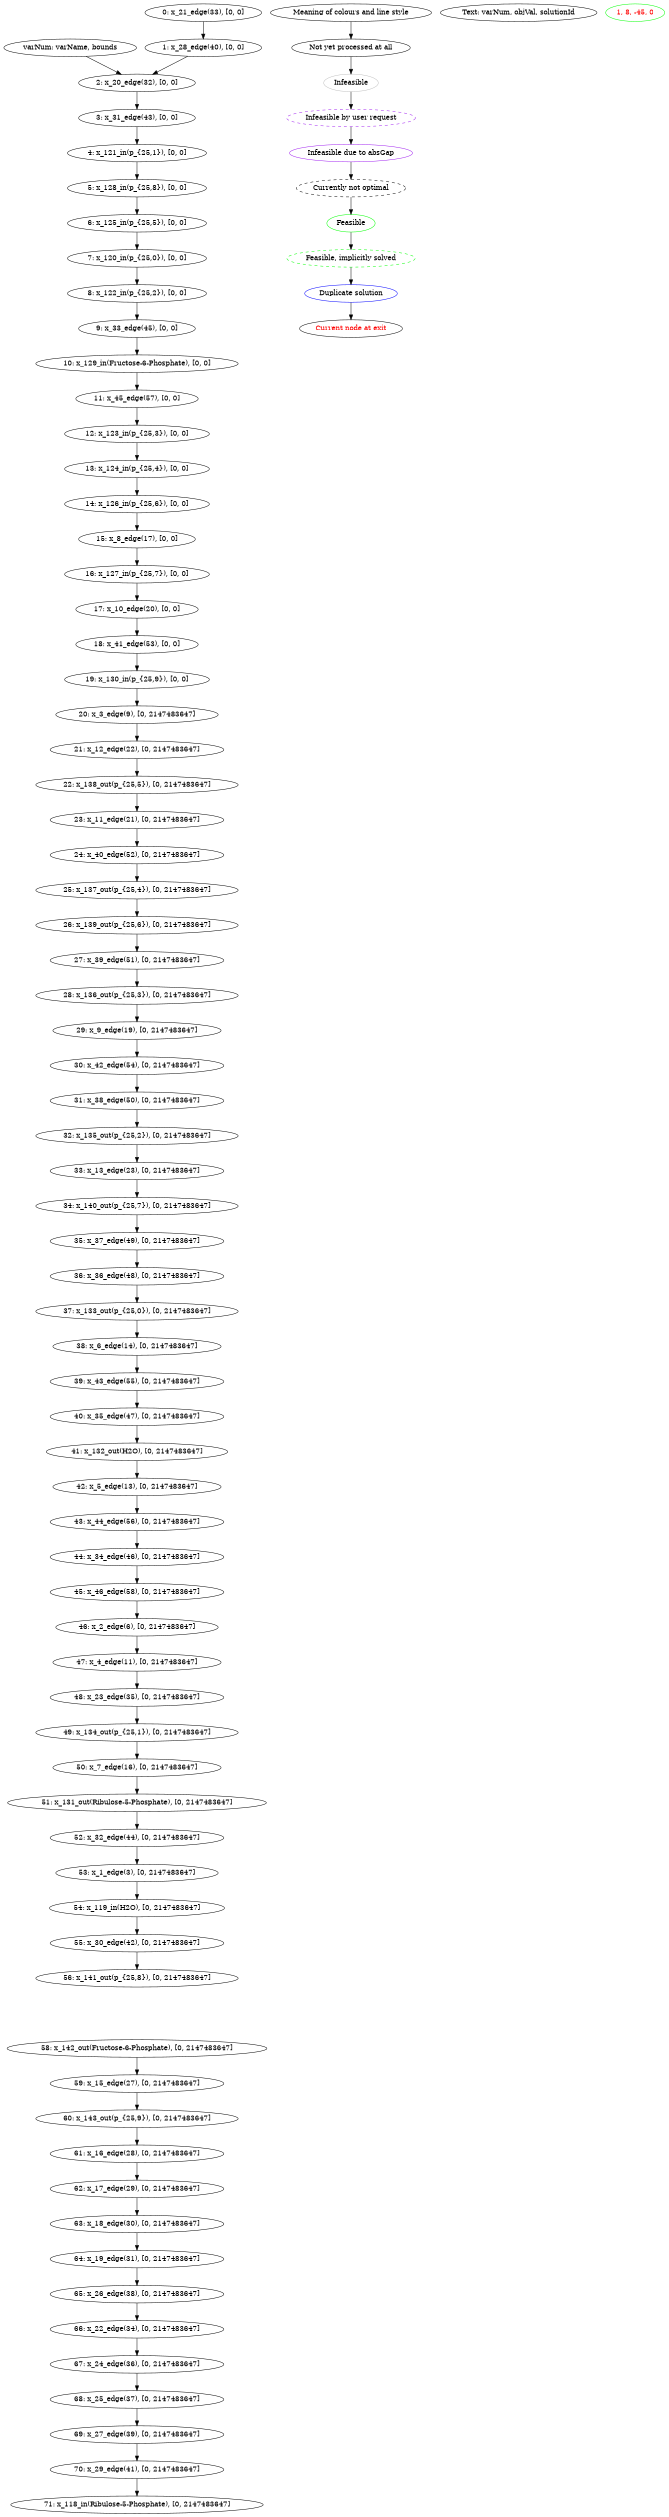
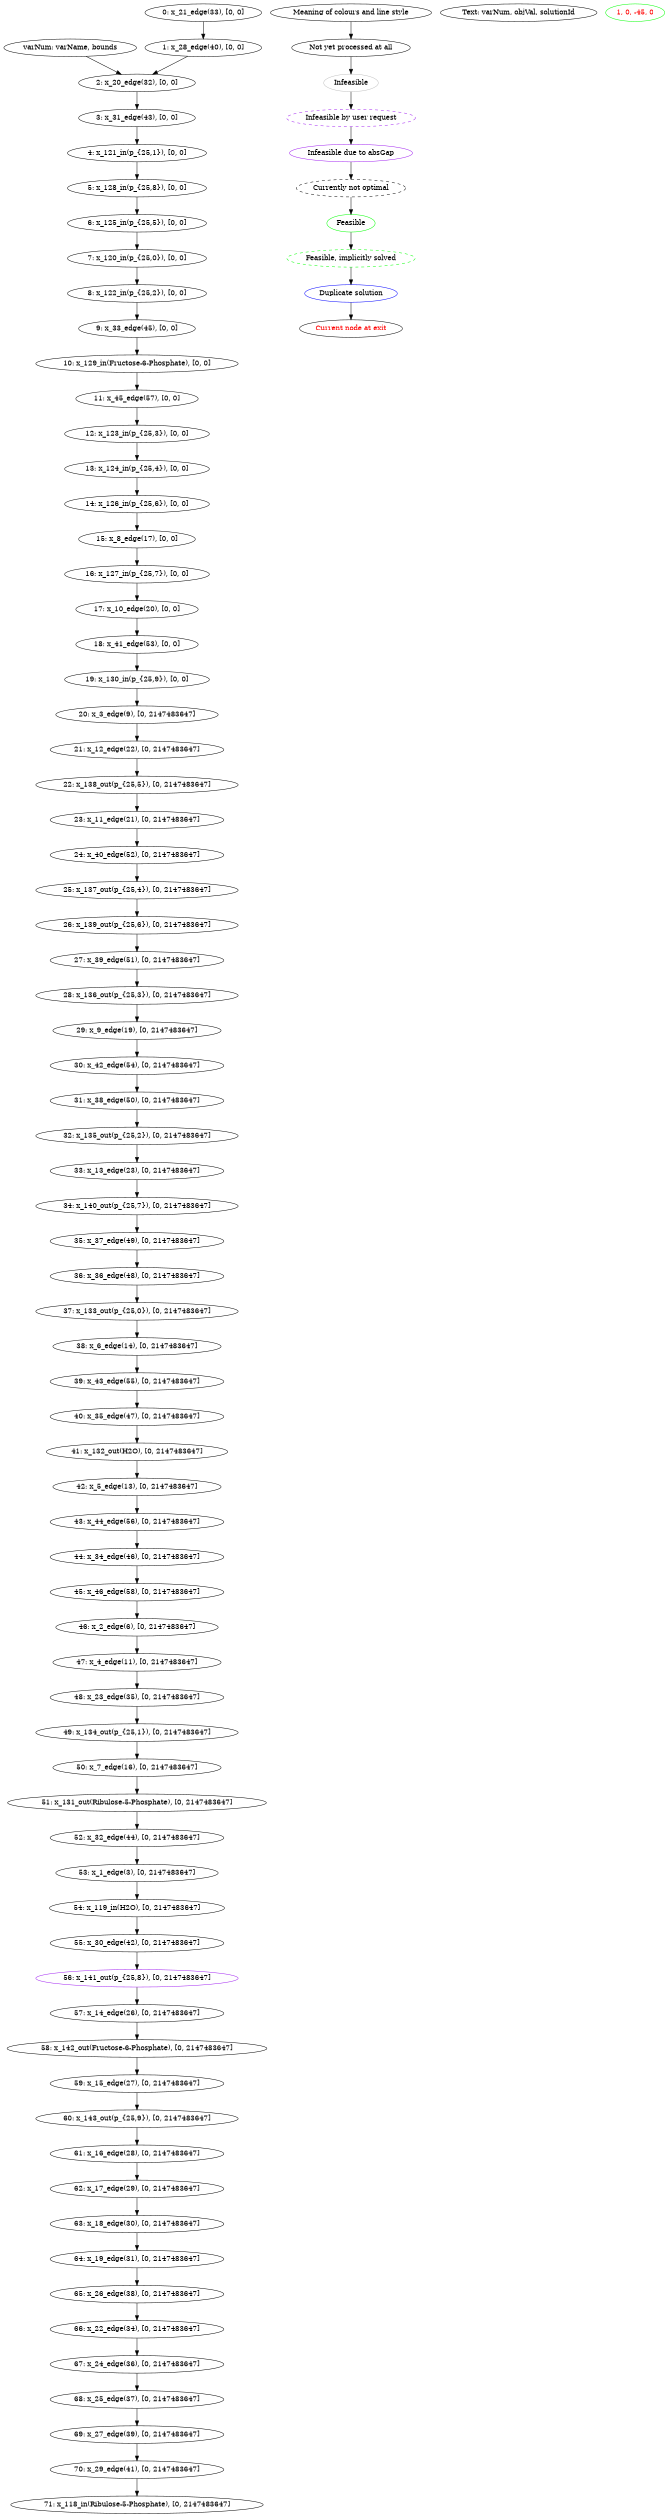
(635, 13) -> (635, 13)
(137, 1978) -> (137, 1978)
none -> (137, 2013)
